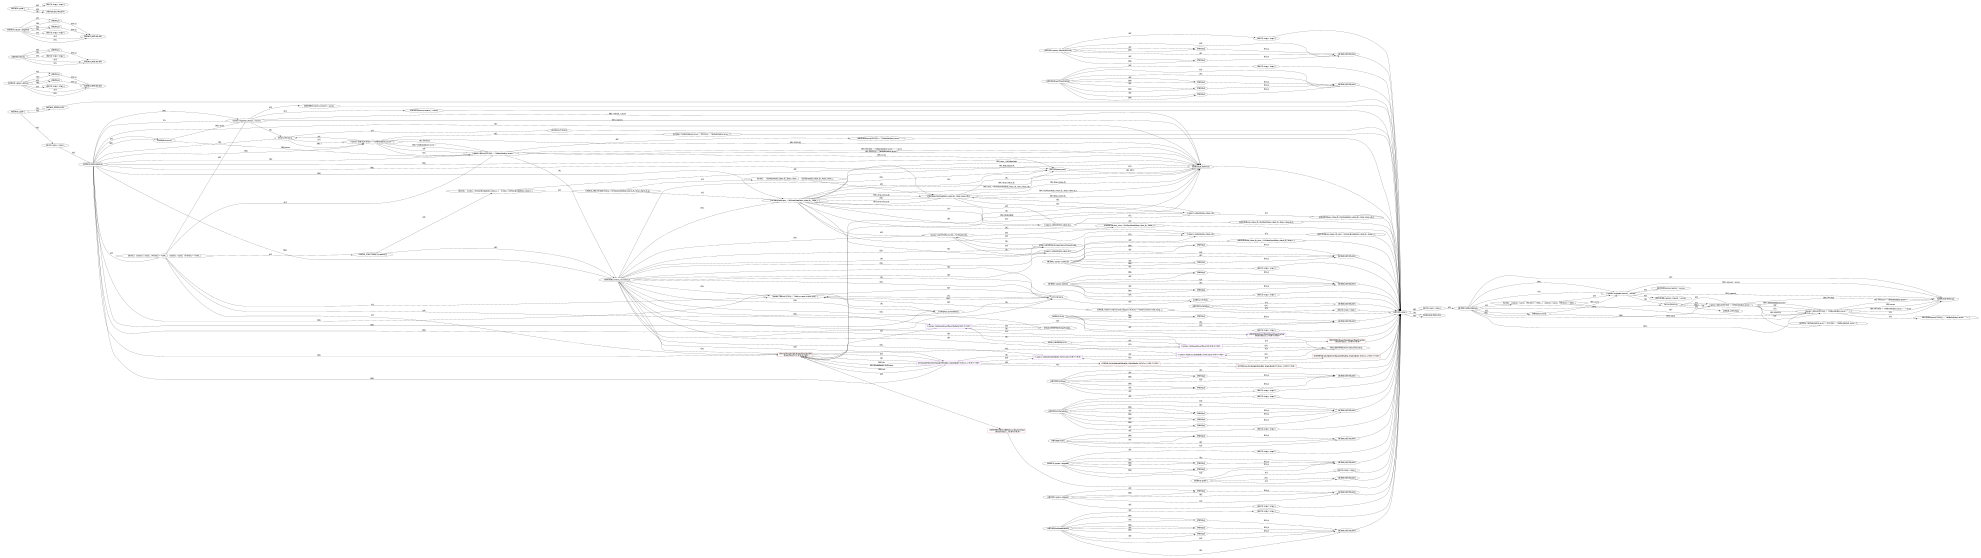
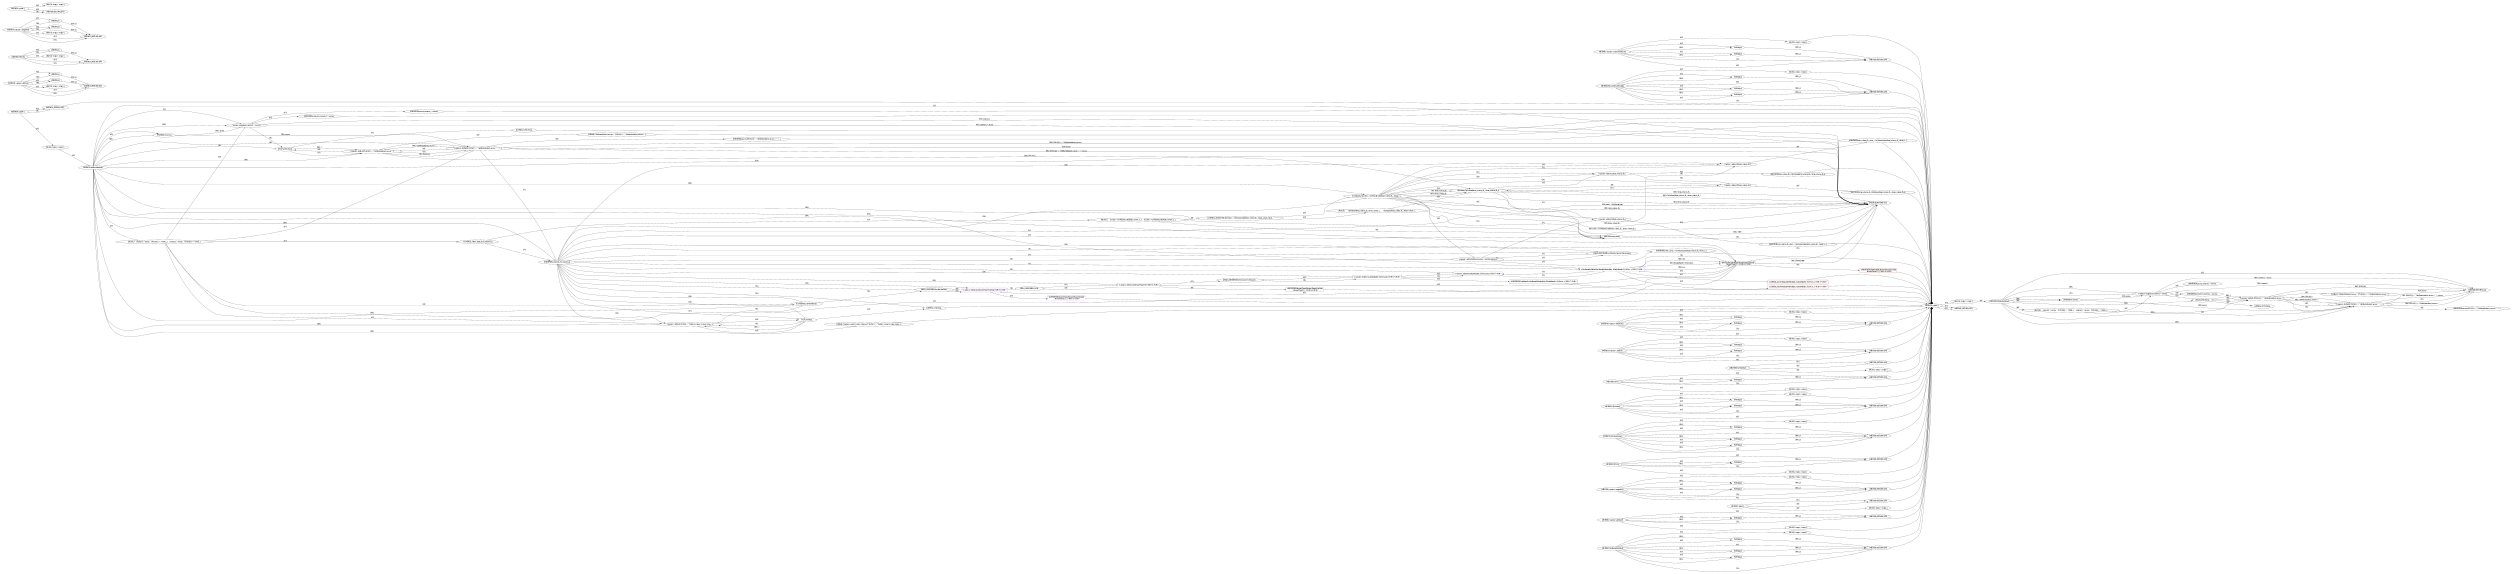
(1006, 304) -> (869, 297)
(972, 332) -> none
